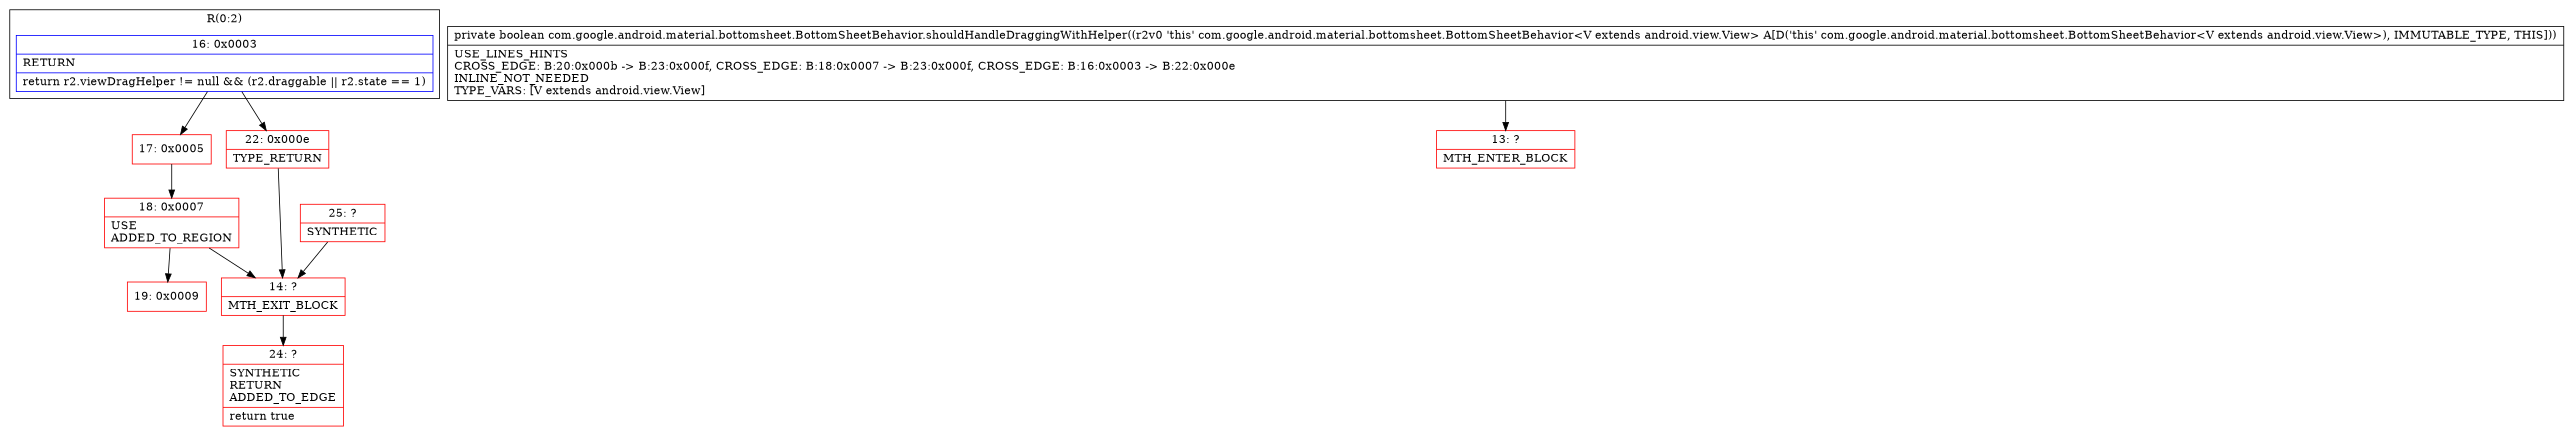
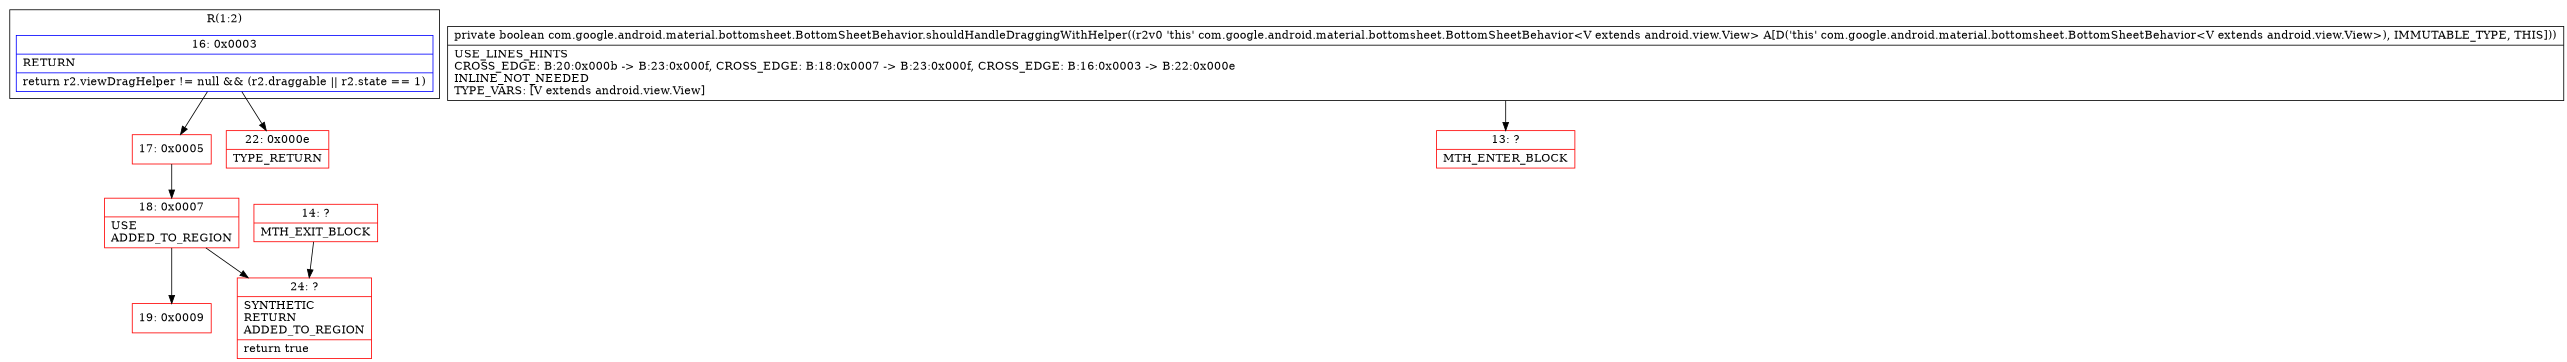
(225, 19) -> (225, 19)
(280, 219) -> none
(343, 223) -> none
(229, 261) -> (224, 260)
(283, 398) -> (304, 330)
